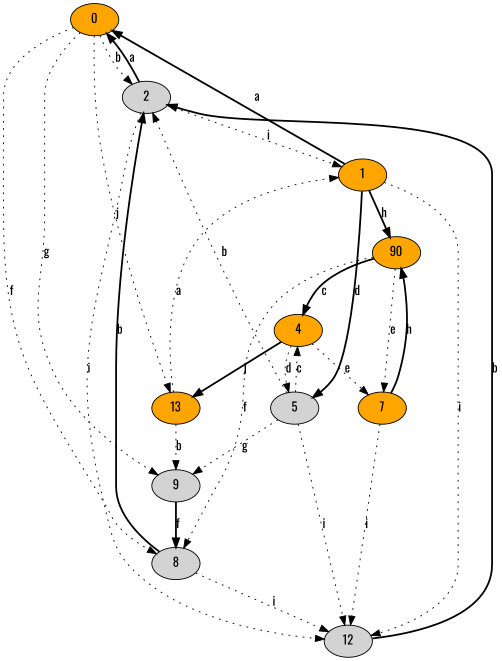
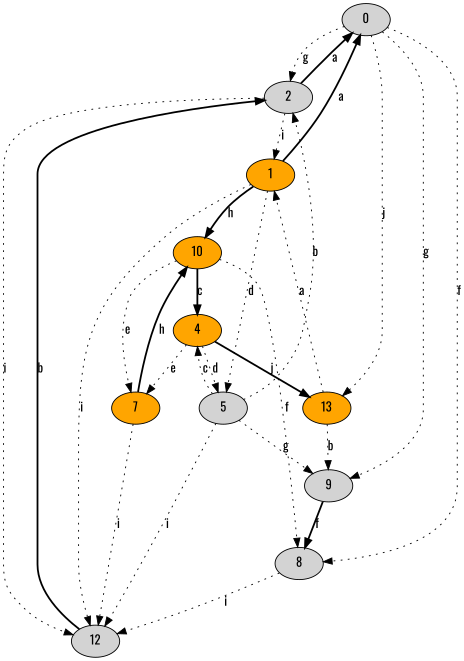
(95, 20) -> (366, 20)
(118, 58) -> (306, 58)
(397, 253) -> (197, 253)
(353, 295) -> (248, 287)
(117, 344) -> none
